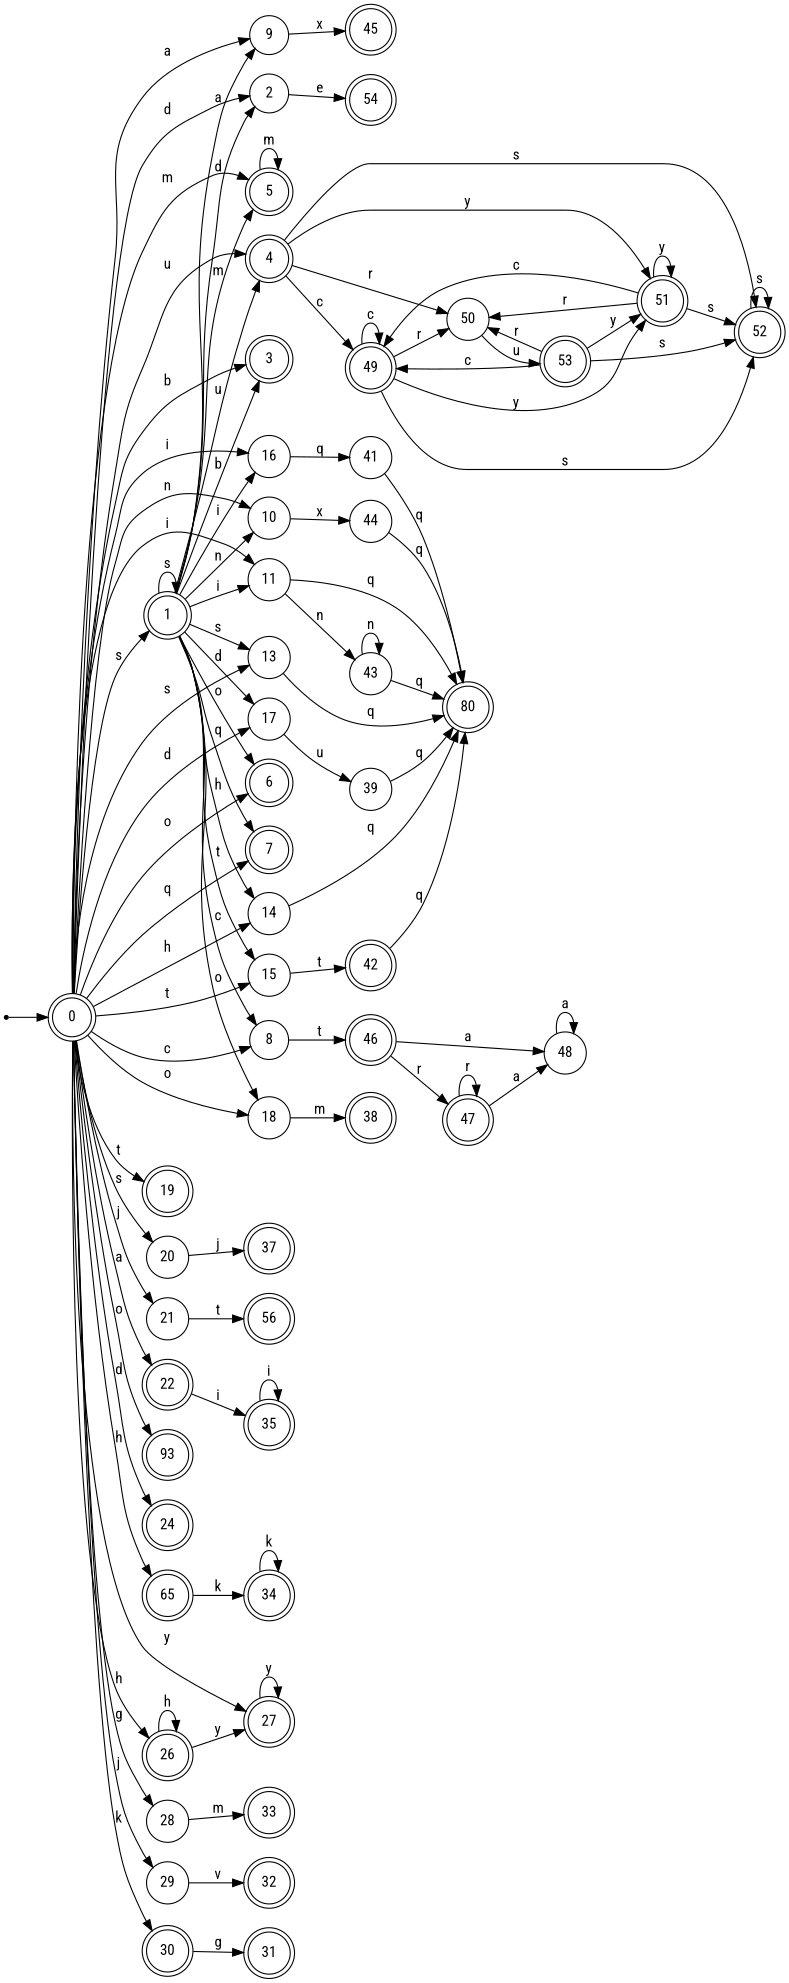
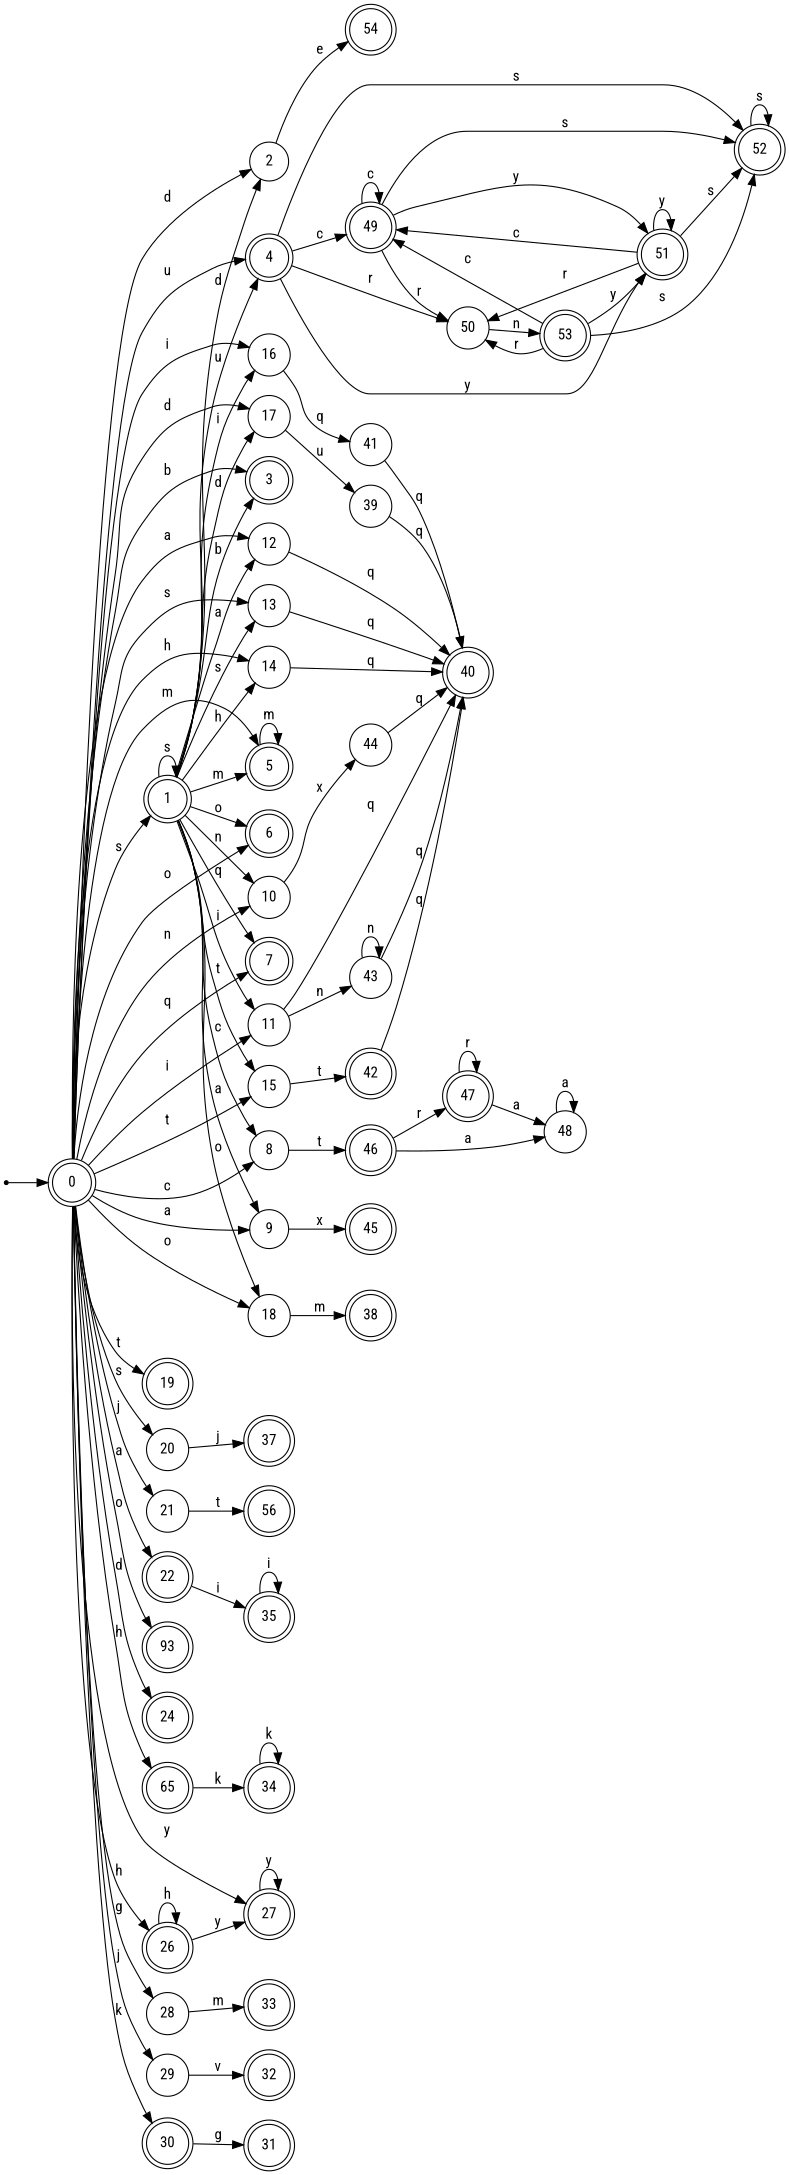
(517, 351) -> (517, 324)
none -> (269, 544)
(468, 707) -> (468, 673)
